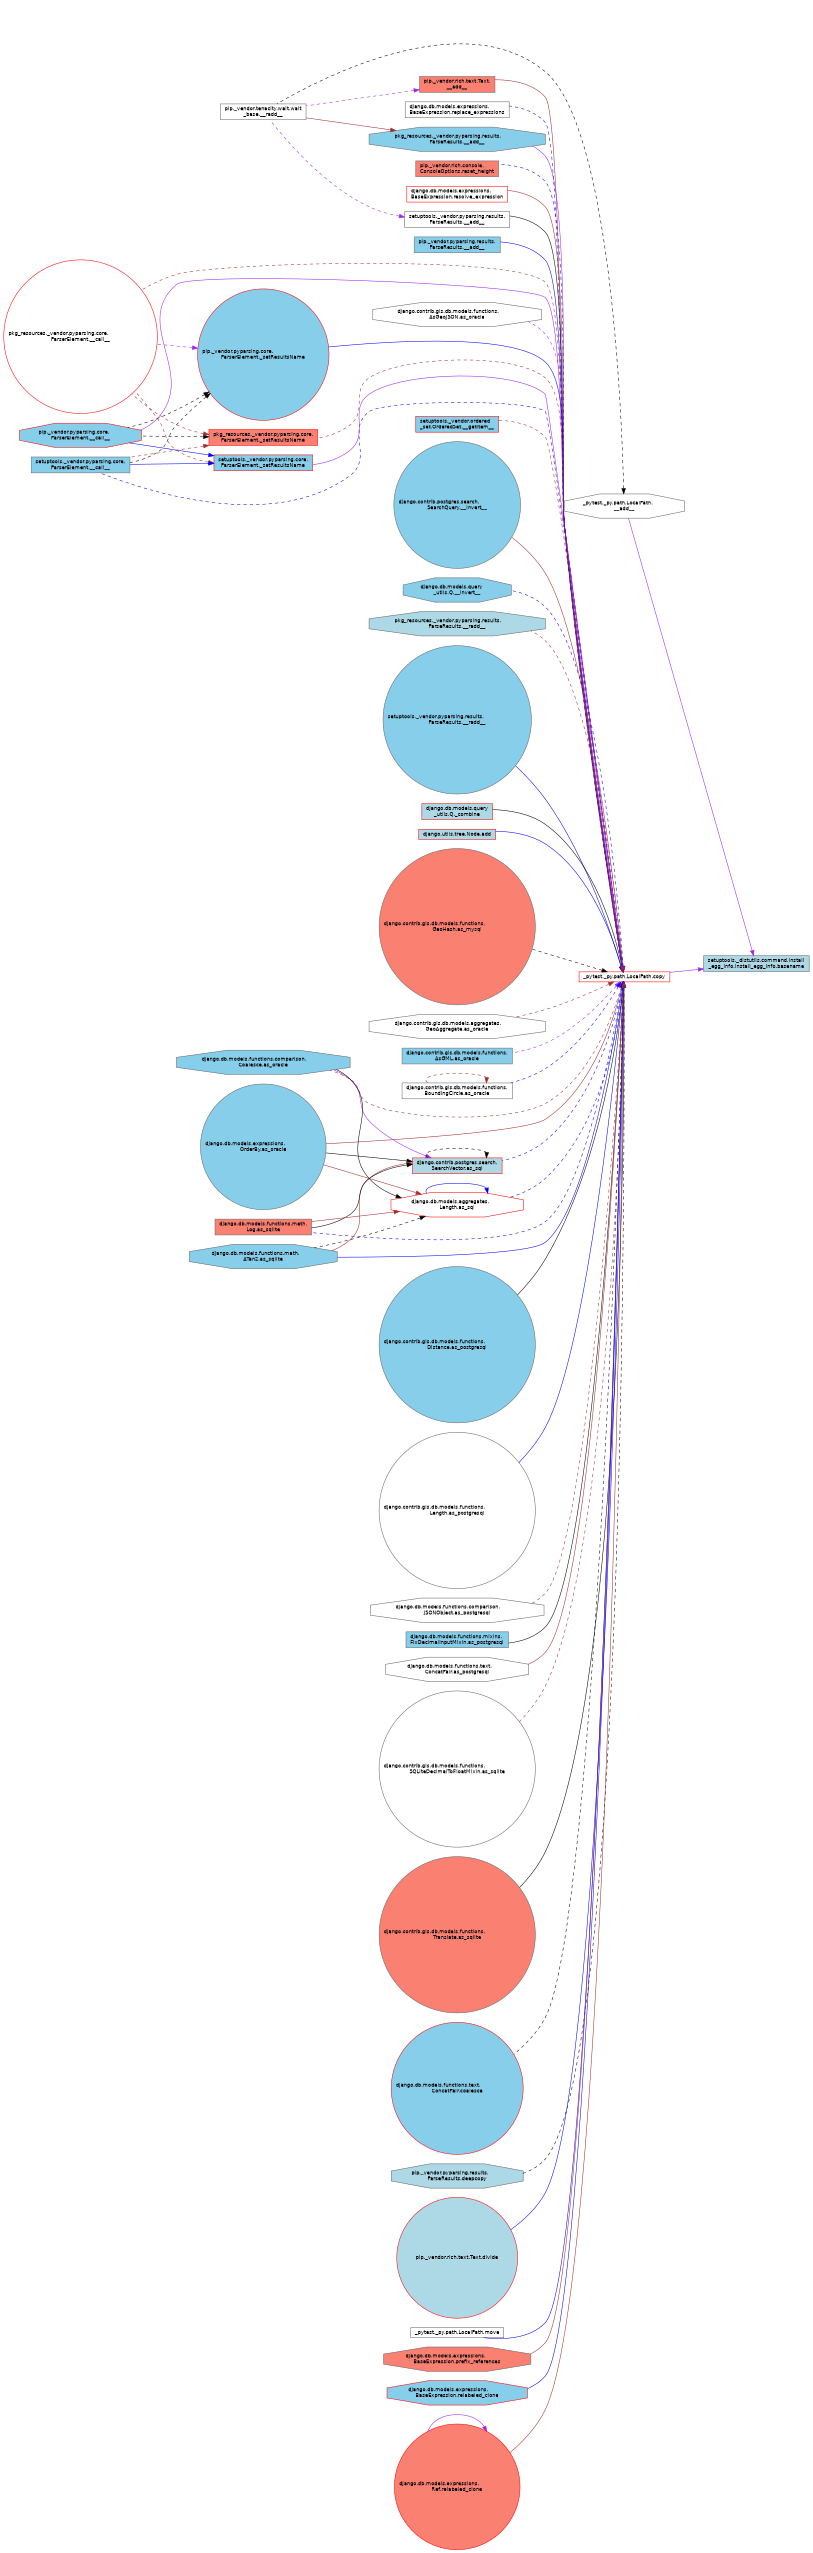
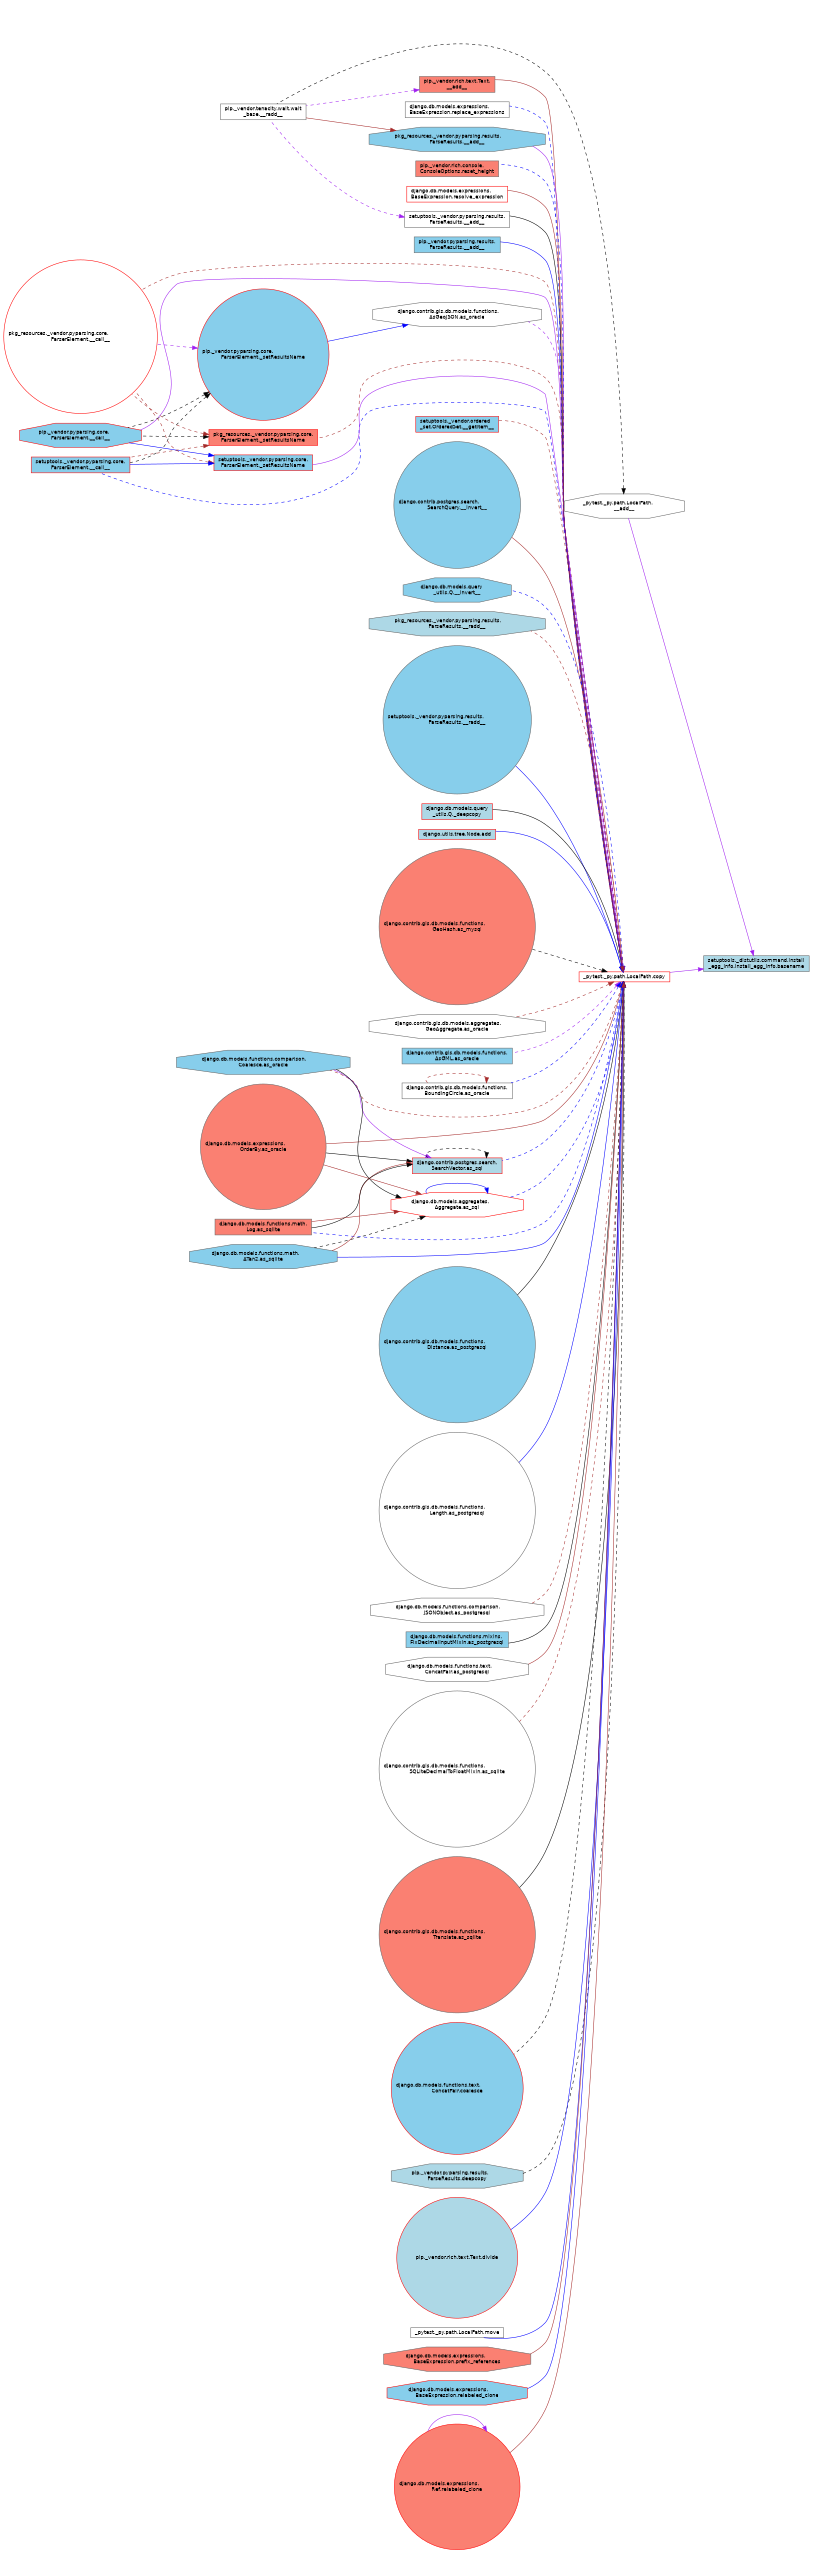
(550, 369) -> (365, 334)
(81, 465) -> (81, 465)
(457, 812) -> (457, 812)
(263, 1147) -> (263, 1147)
(457, 1205) -> (457, 1205)
